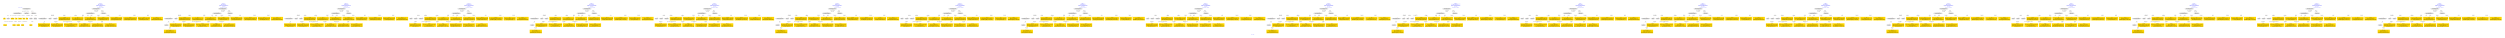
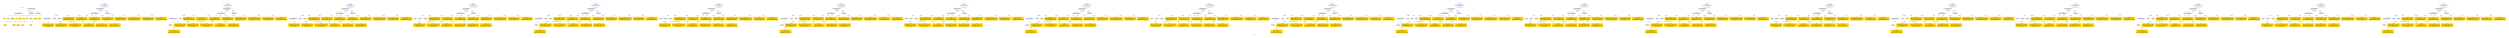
(35, 19) -> (39, 19)
none -> (35, 19)
